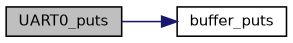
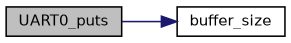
(232, 22) -> (231, 22)
